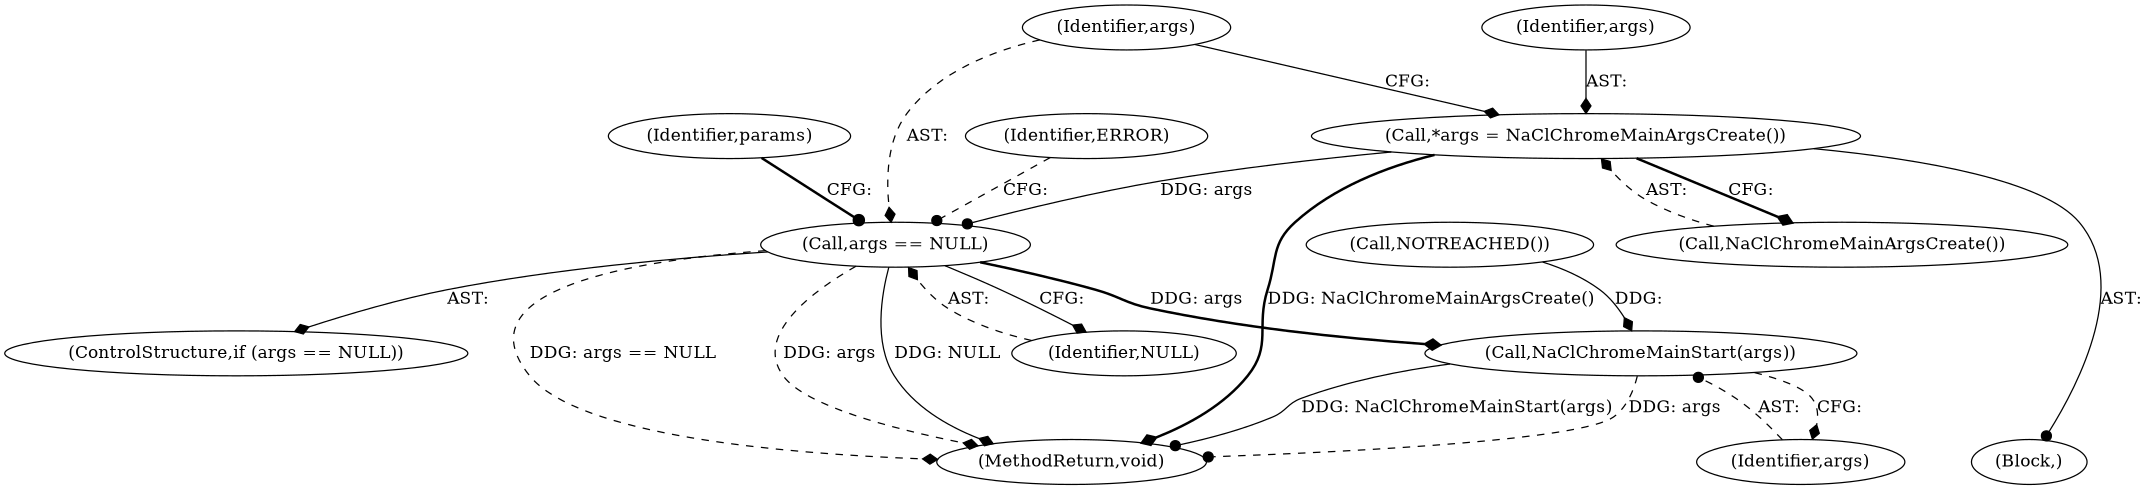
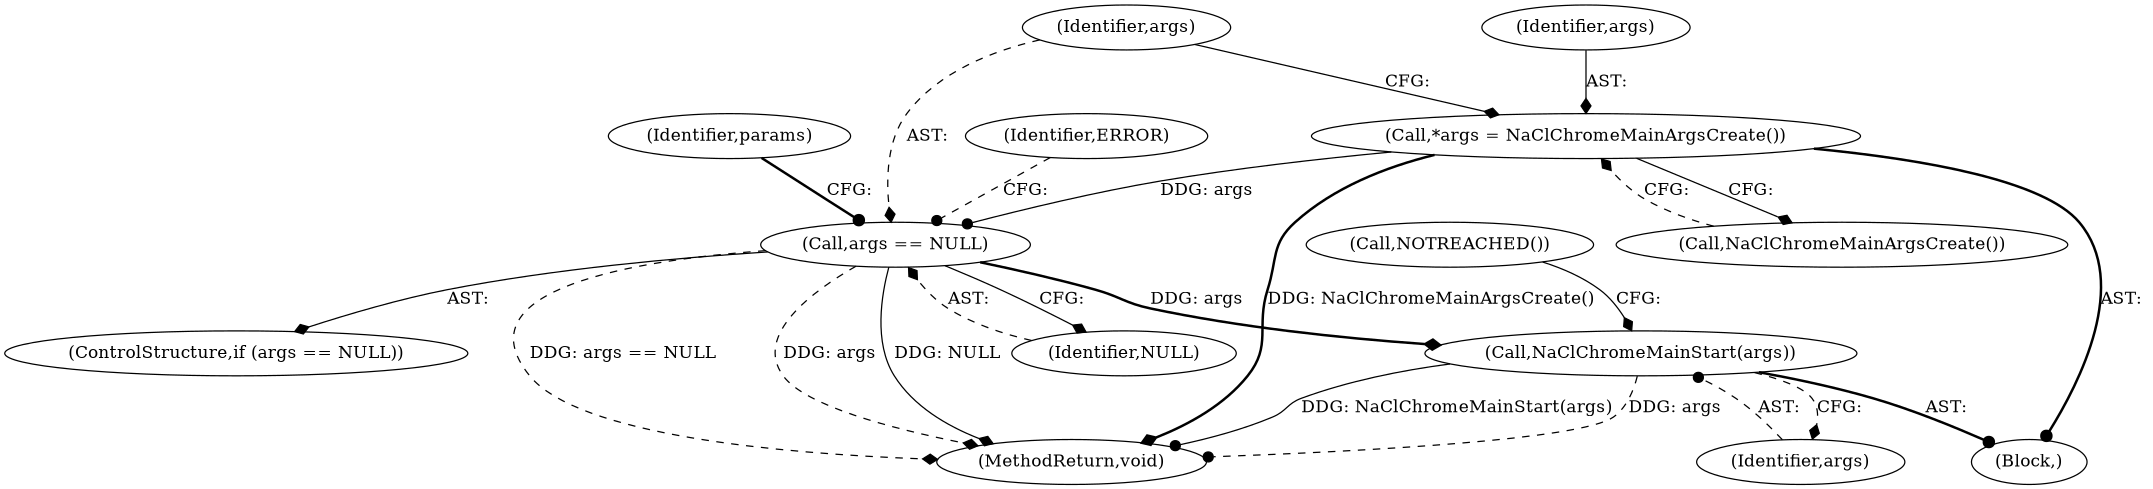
(1707, 188) -> (1707, 188)
(1670, 190) -> (1670, 190)
(2058, 205) -> (2058, 205)
(1642, 299) -> (1642, 299)
none -> (1874, 399)
